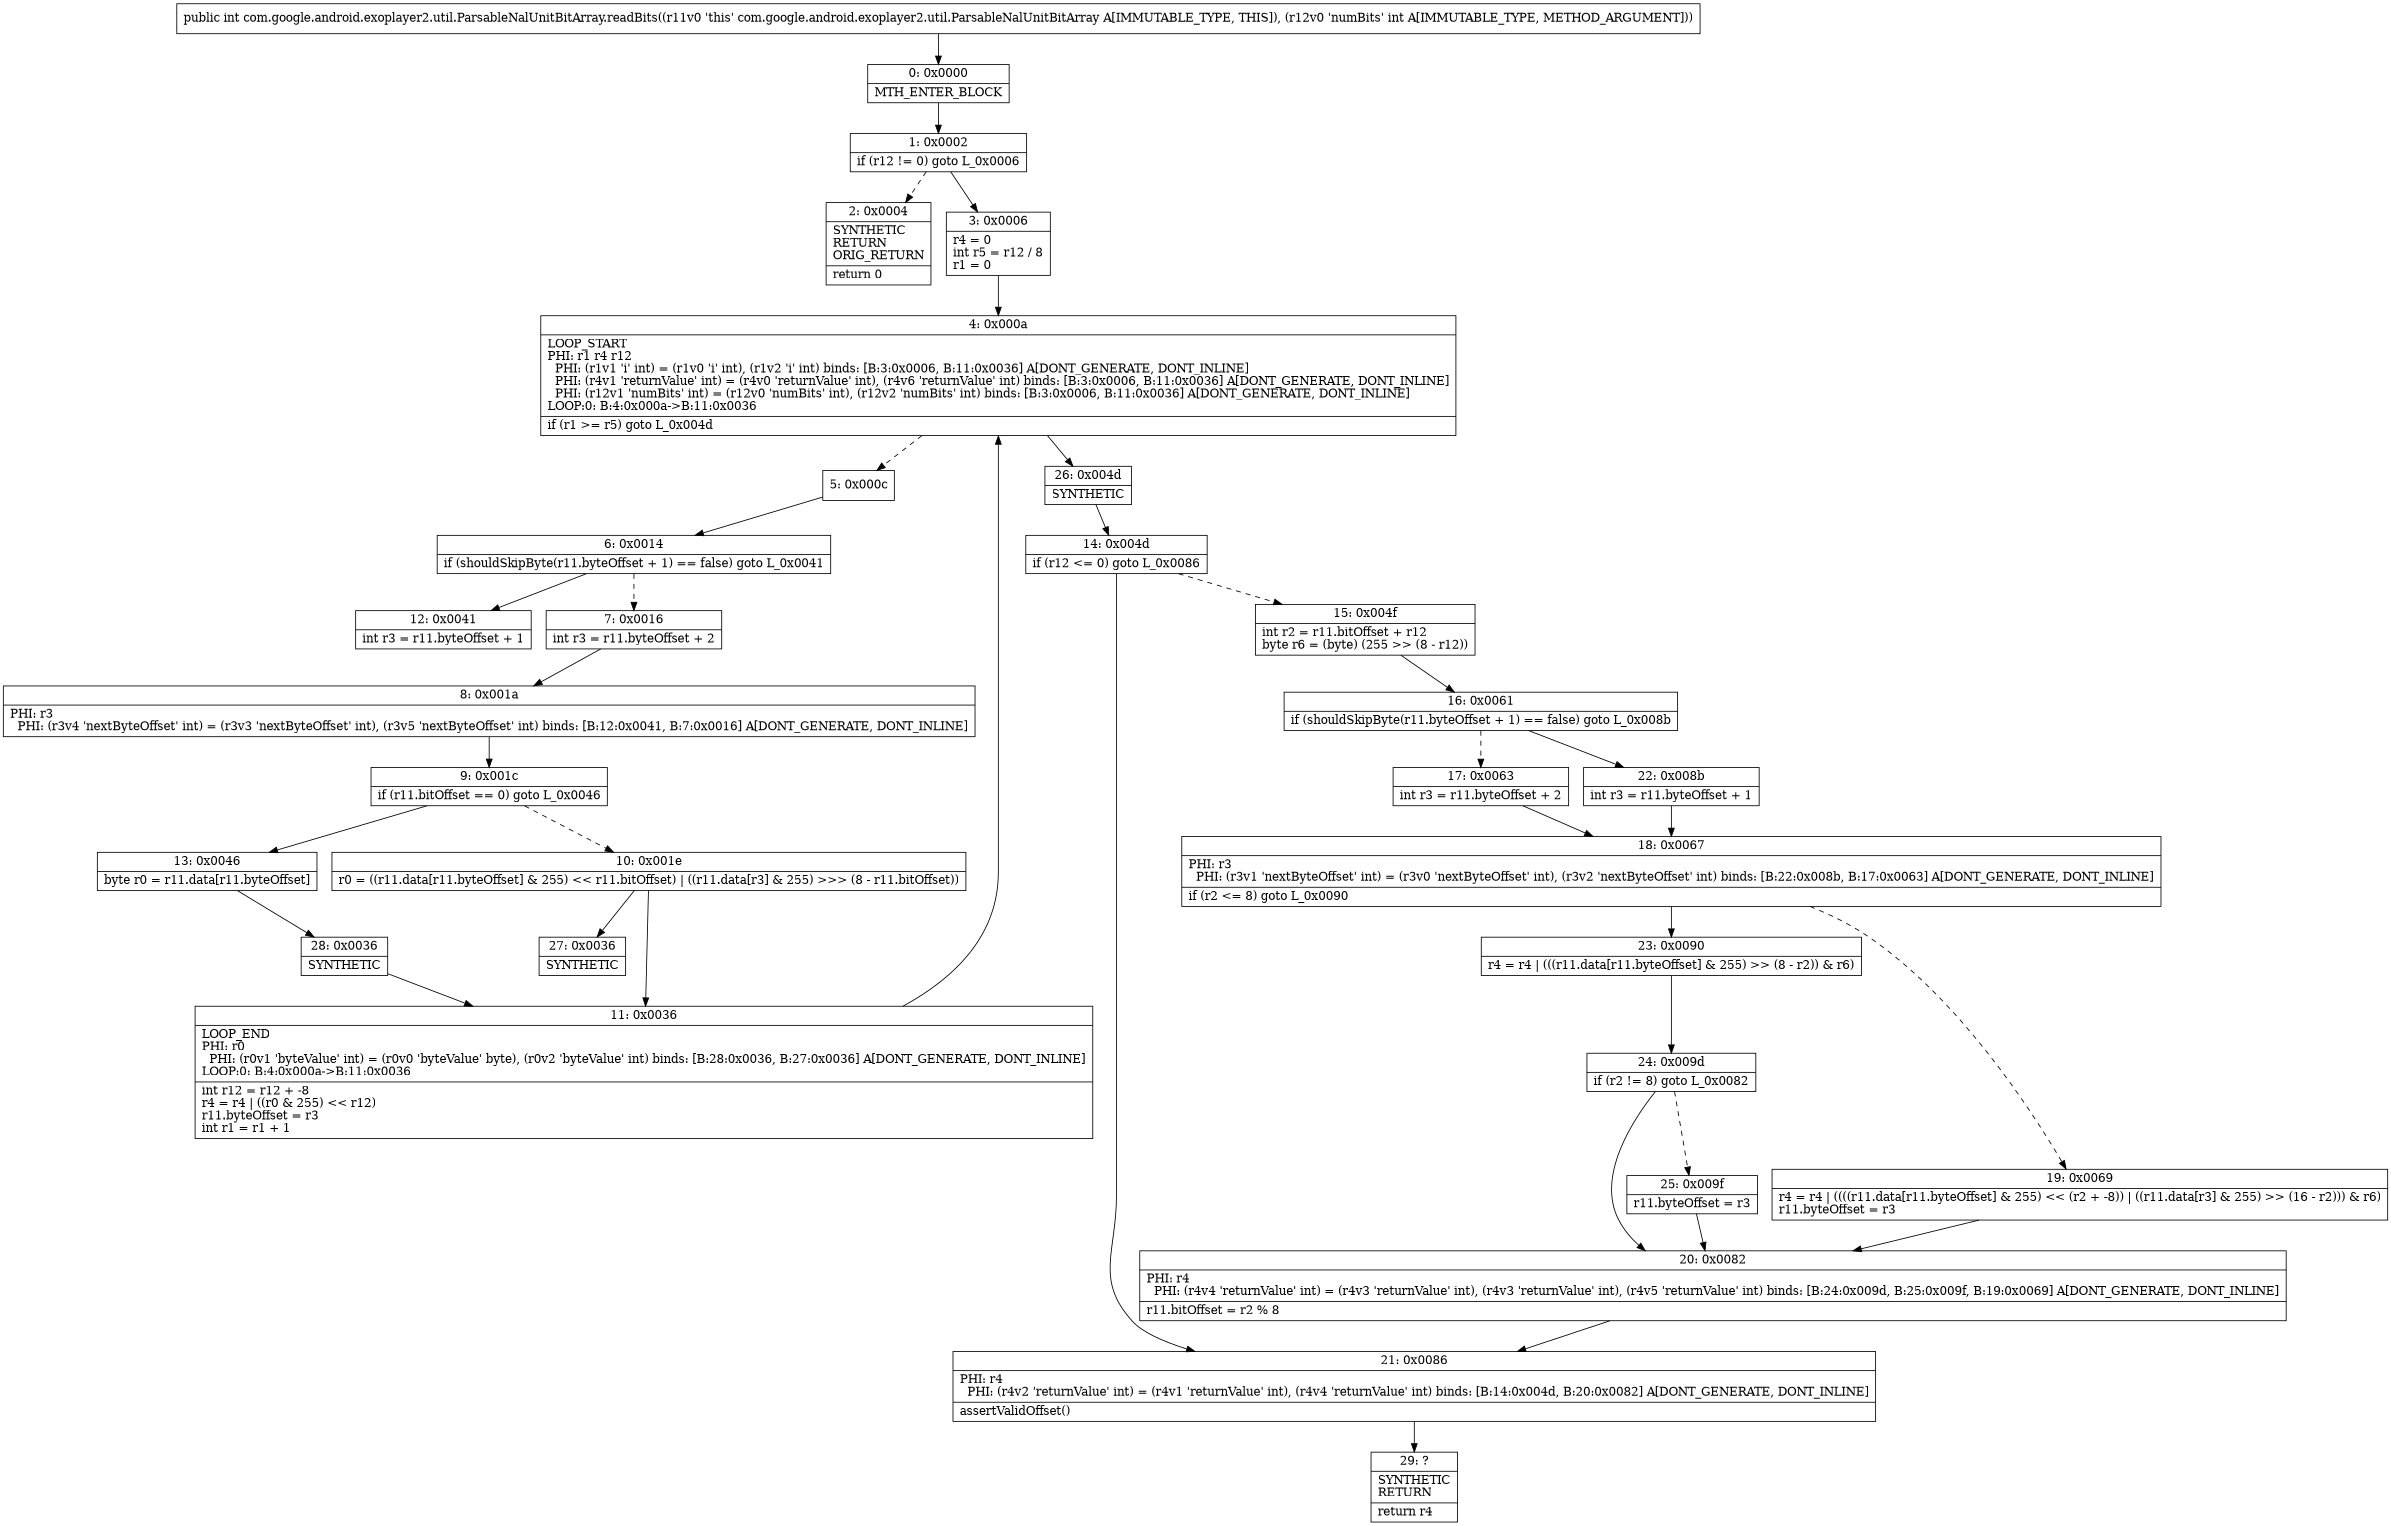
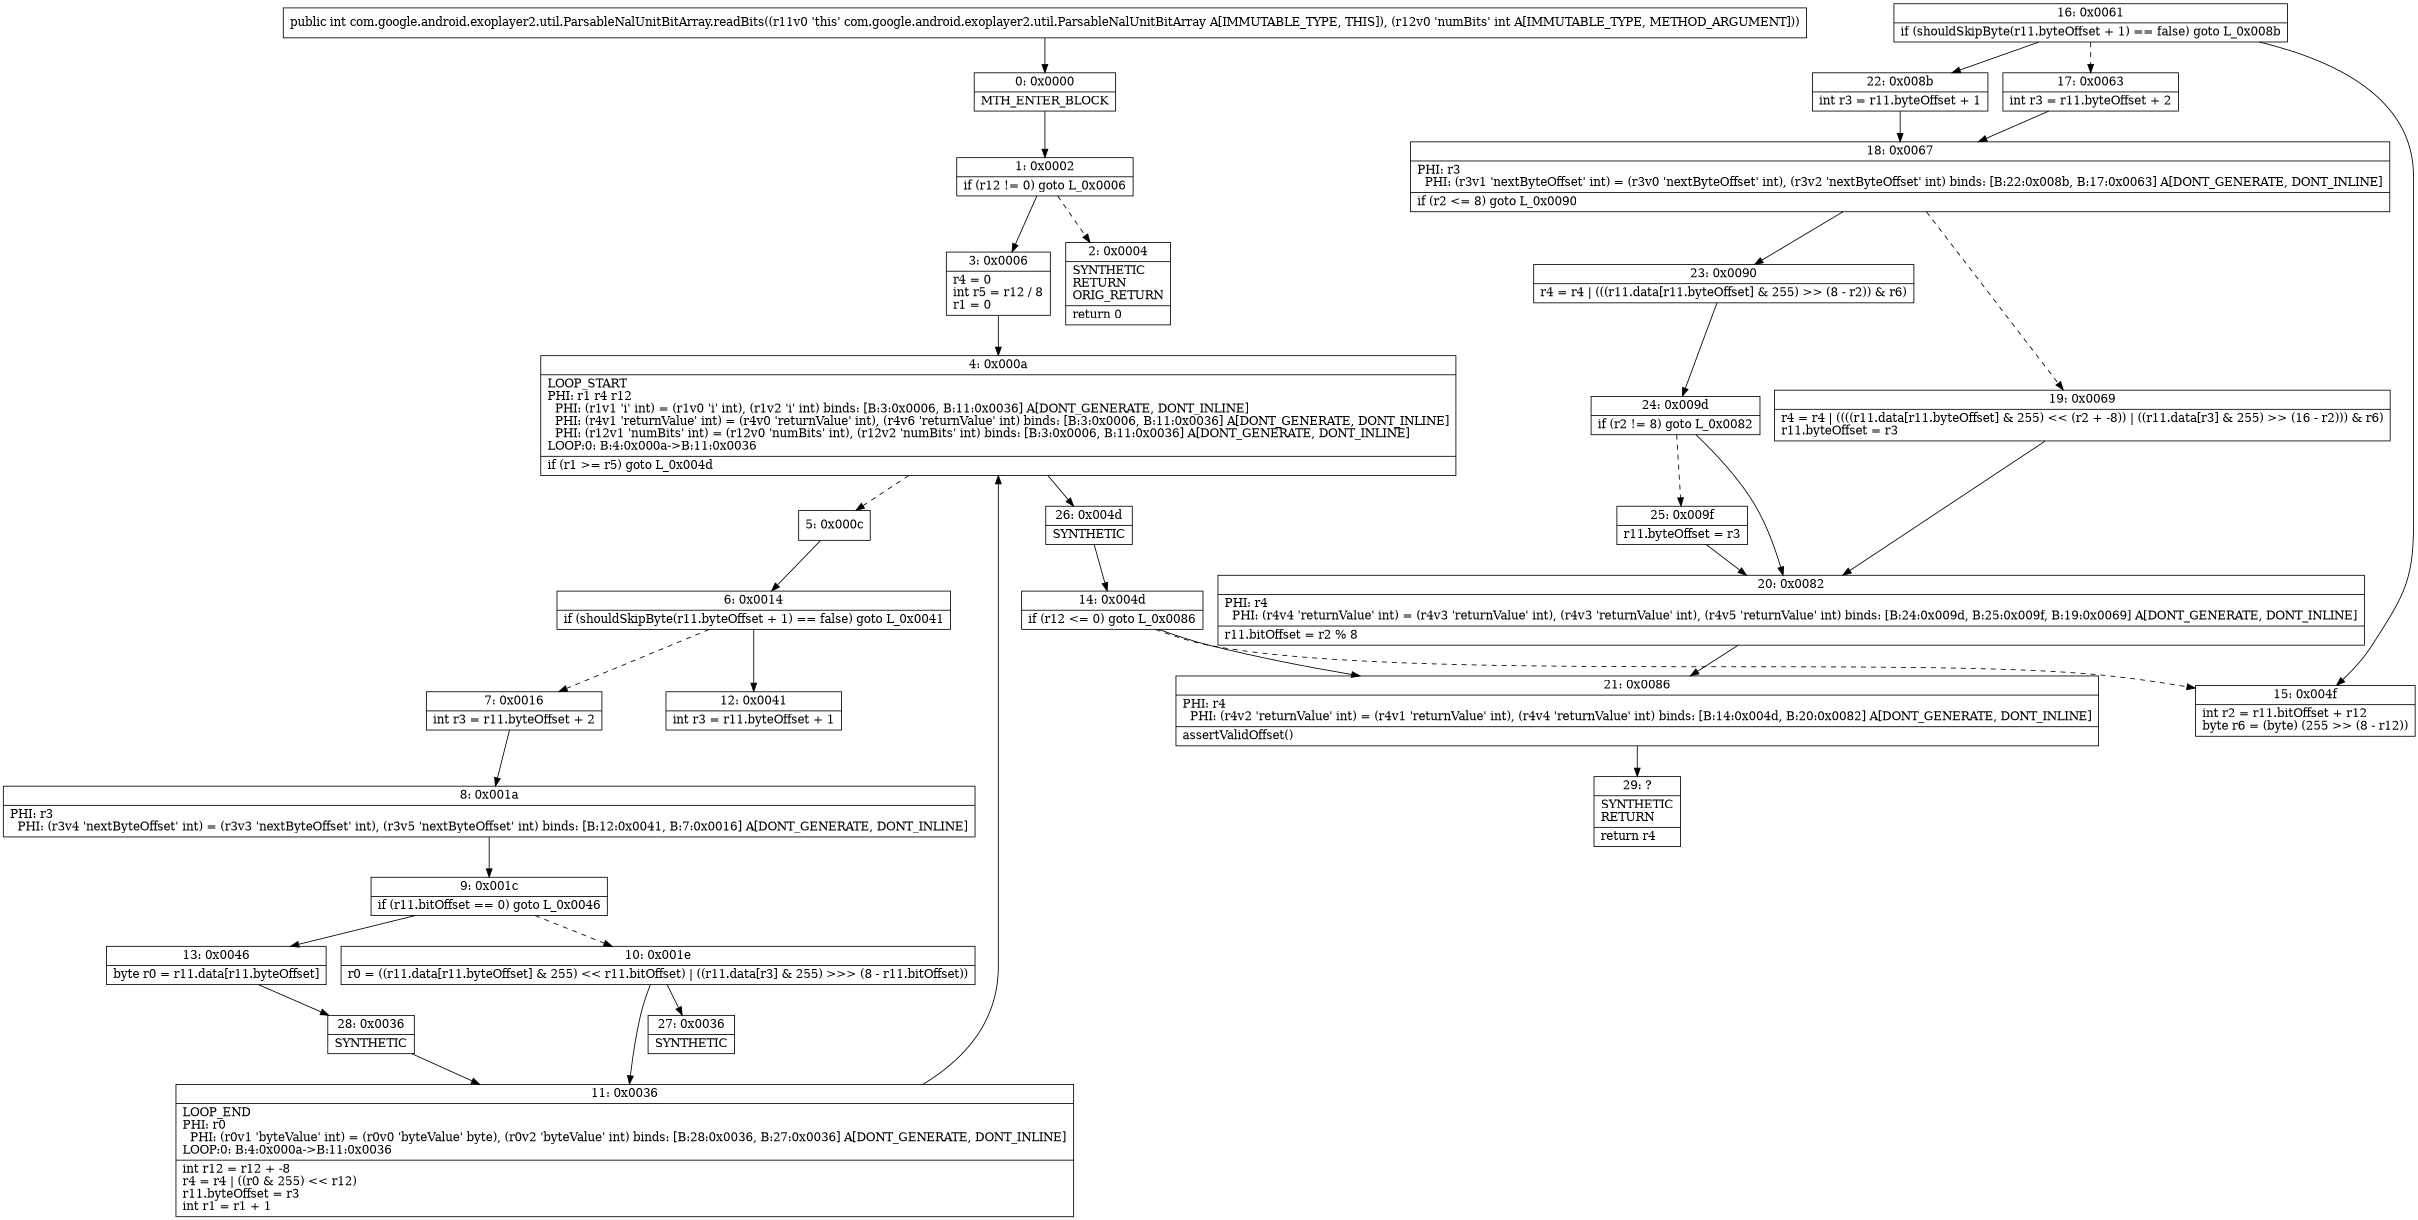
(1424, 671) -> (2413, 328)
